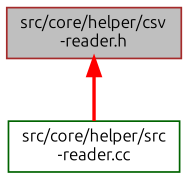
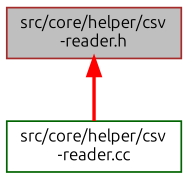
(94, 147) -> (94, 147)
